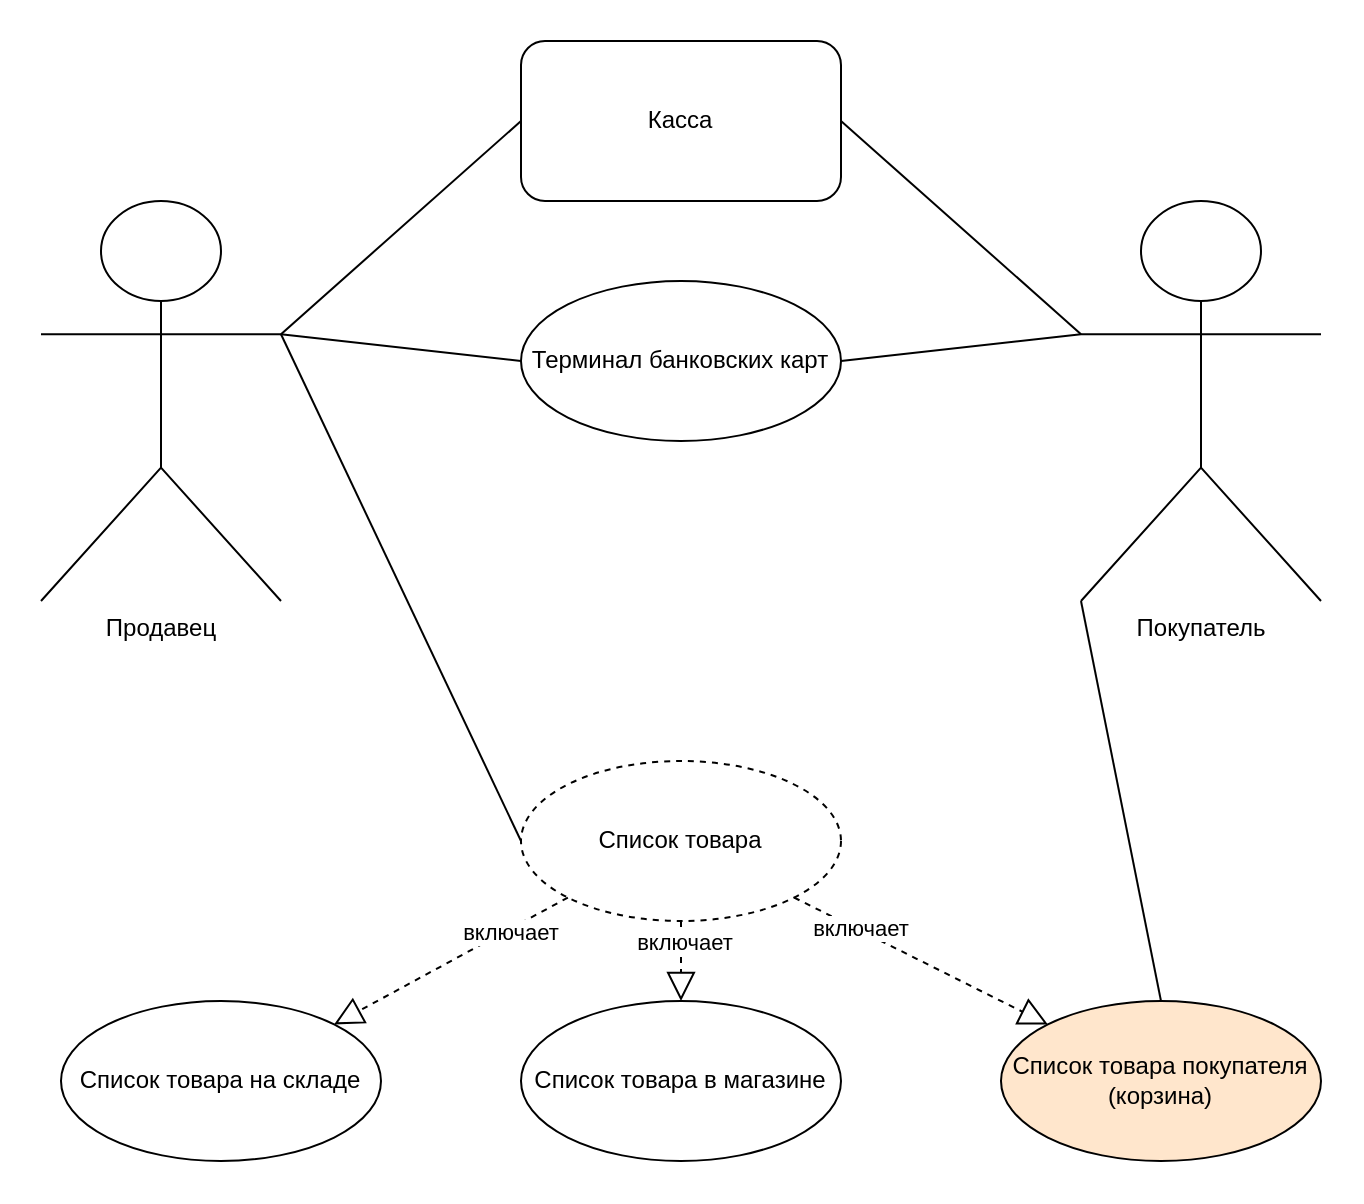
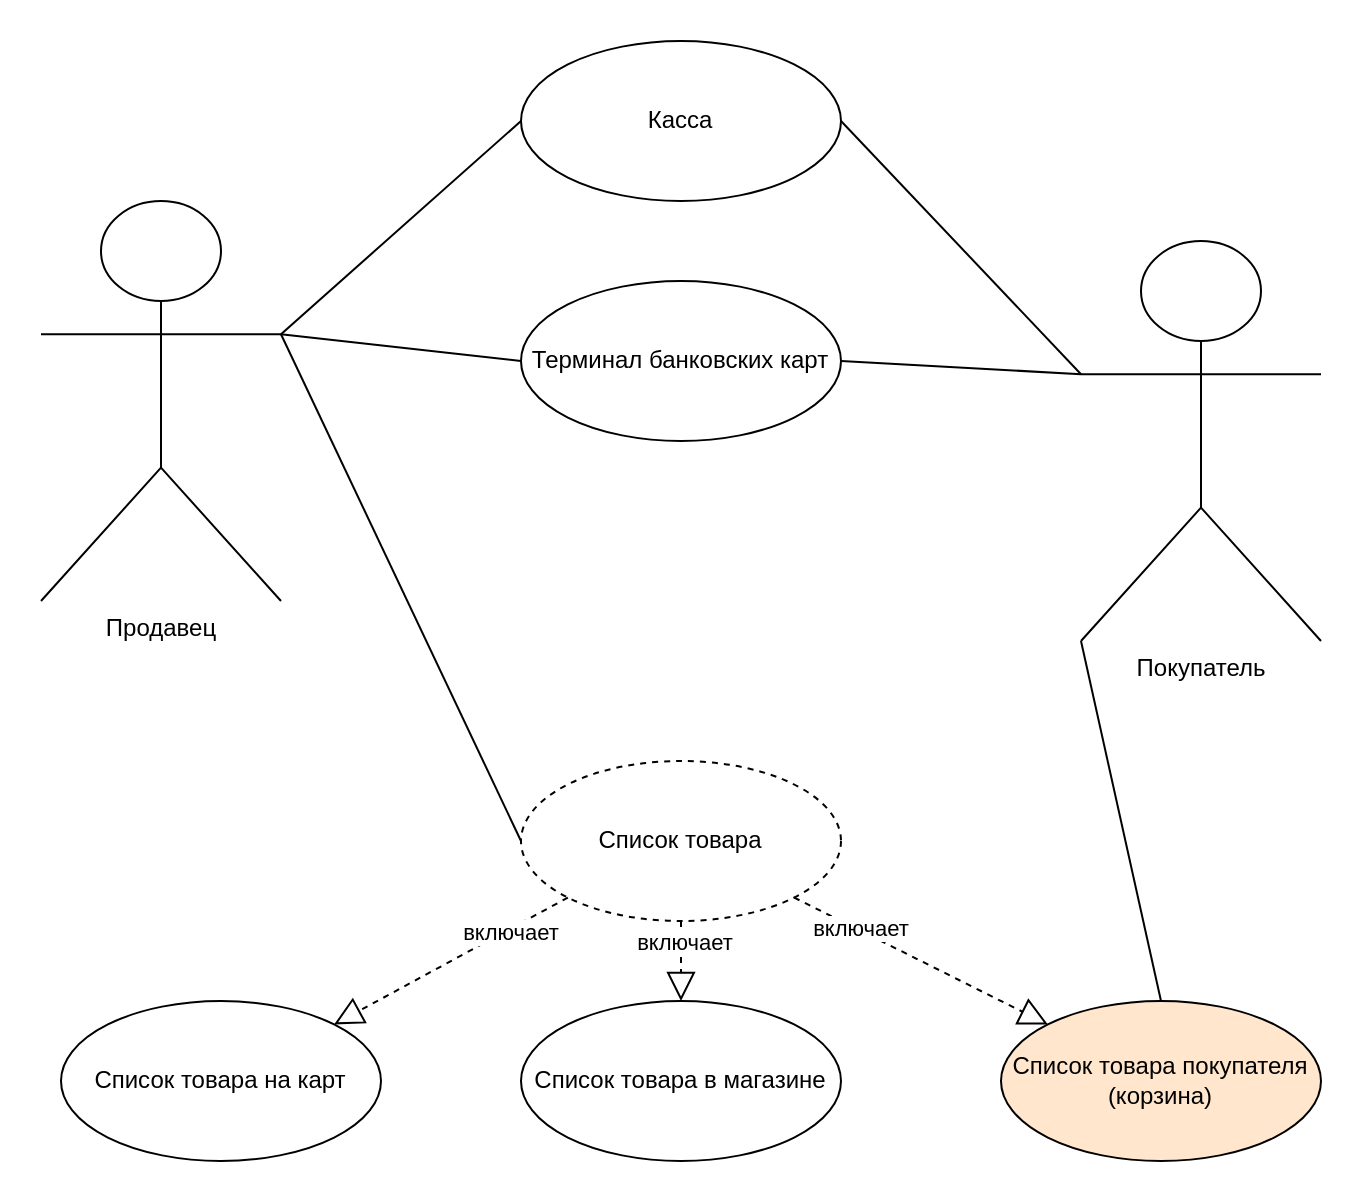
(681, 121) -> (681, 121)
(1201, 401) -> (1201, 441)
(221, 1081) -> (221, 1081)
